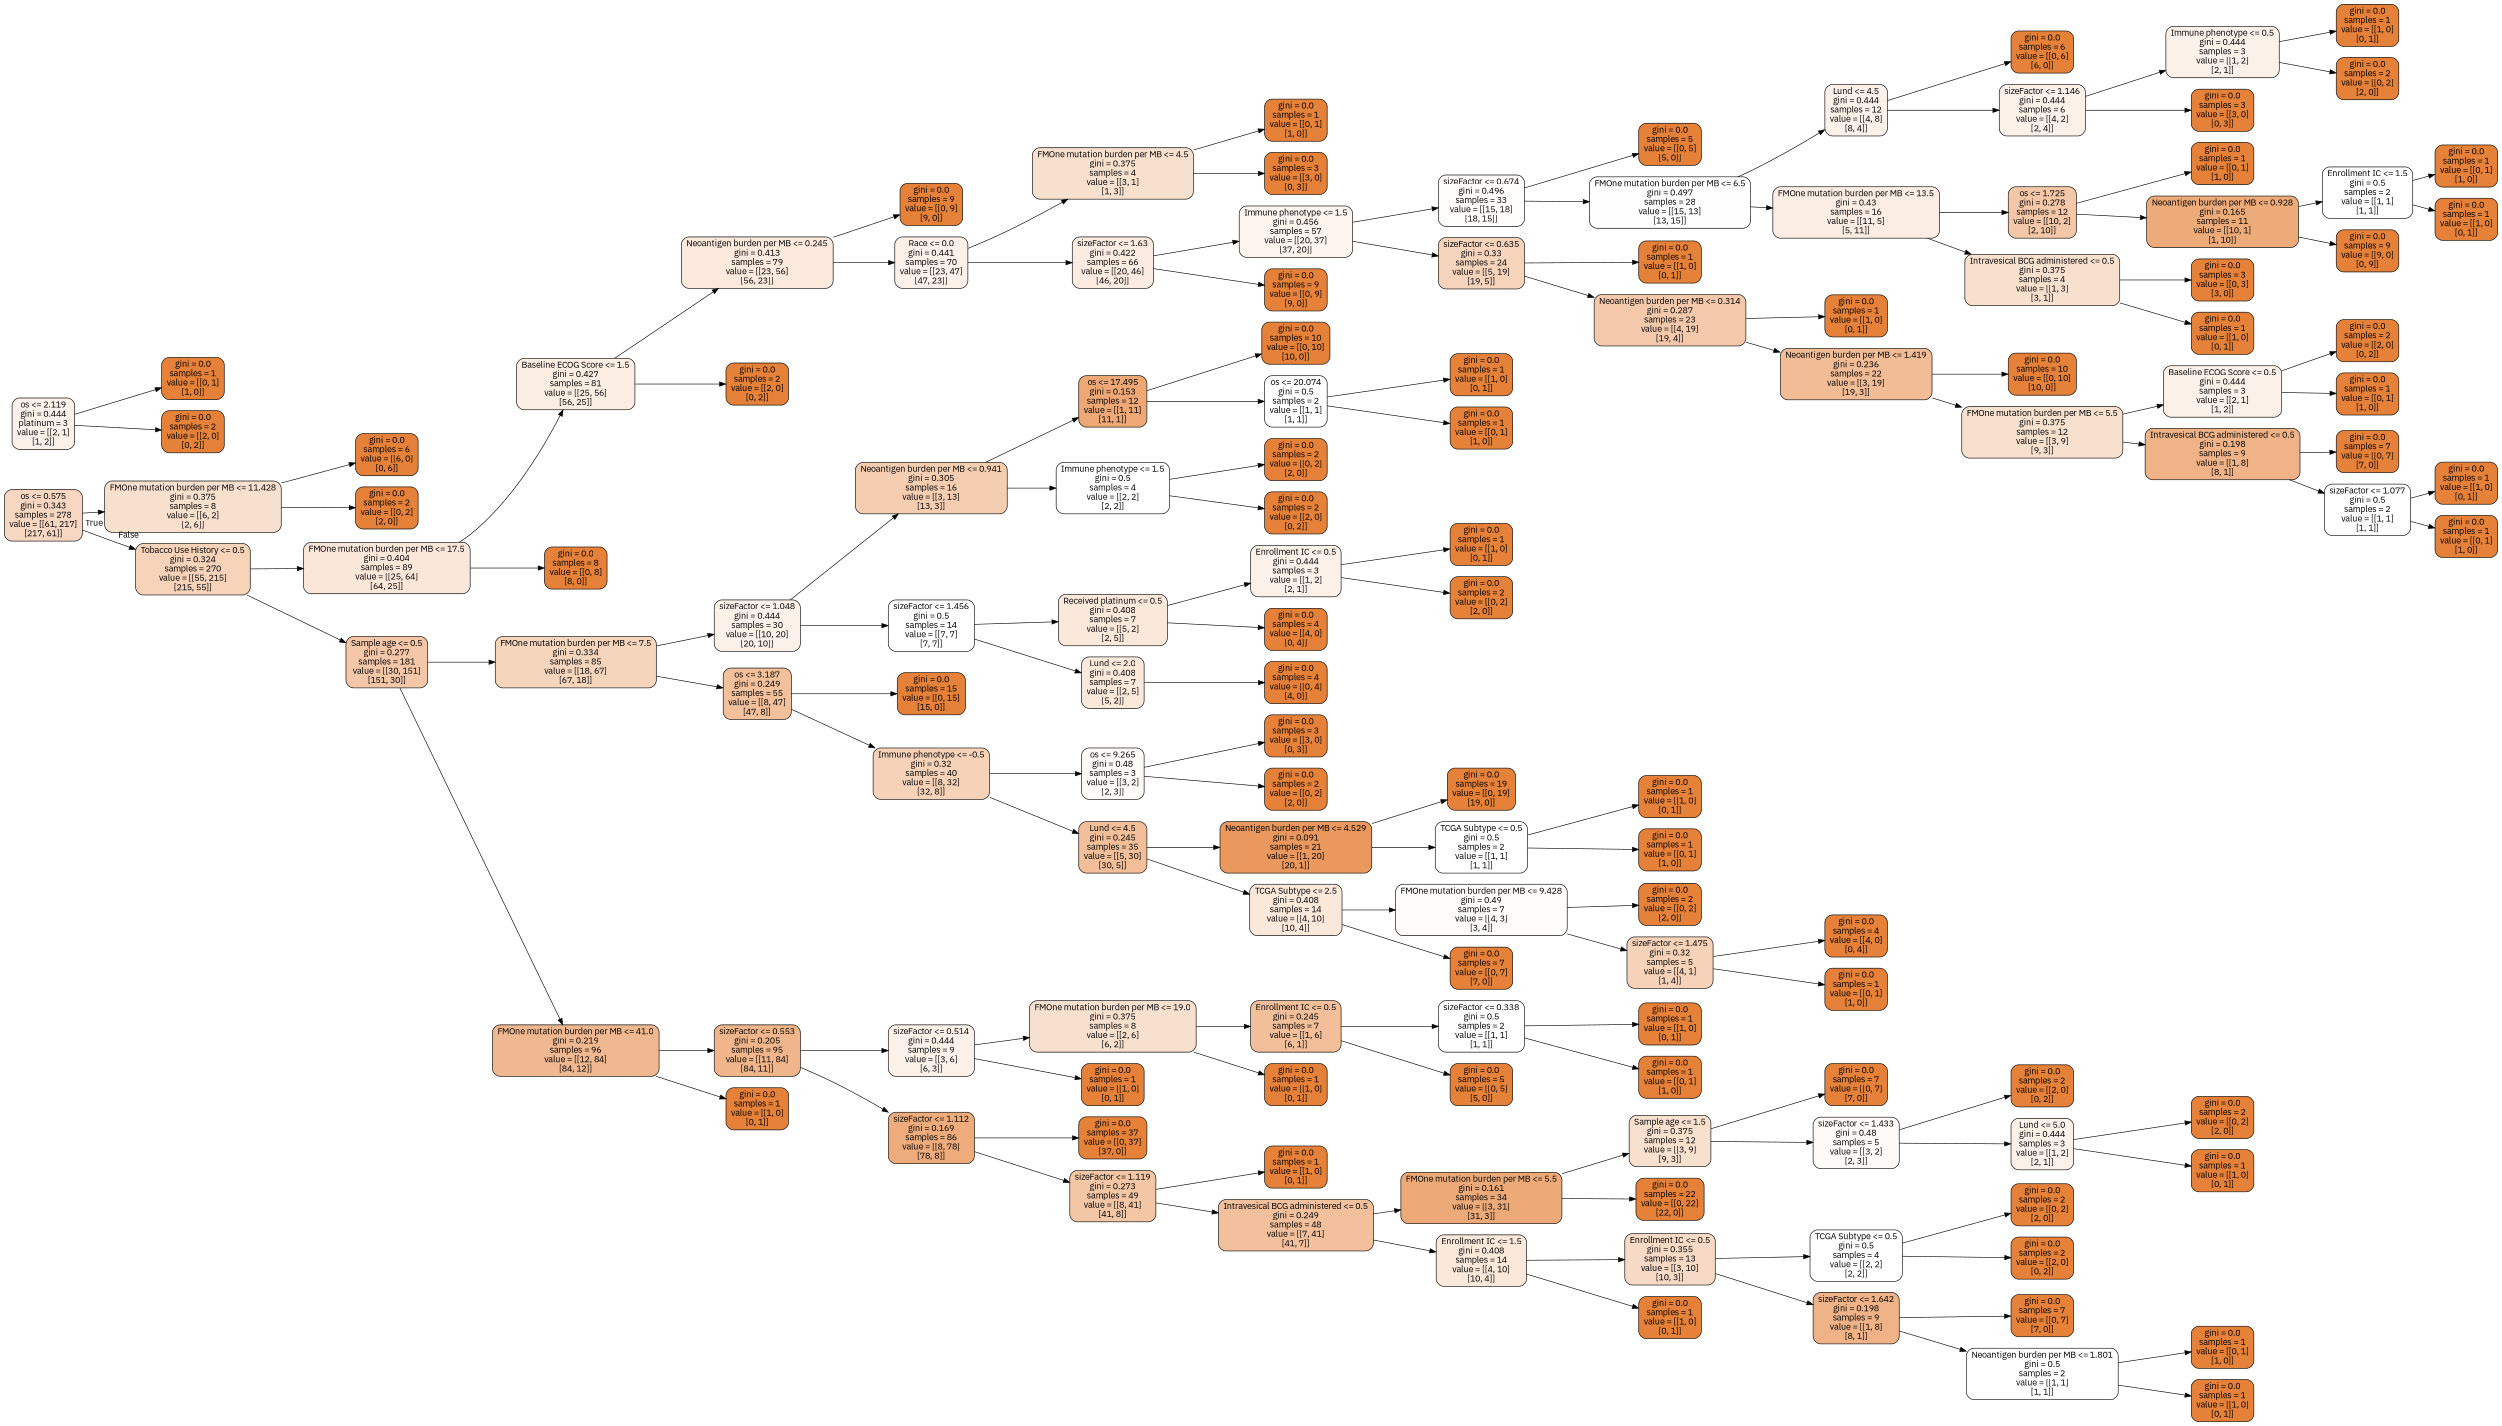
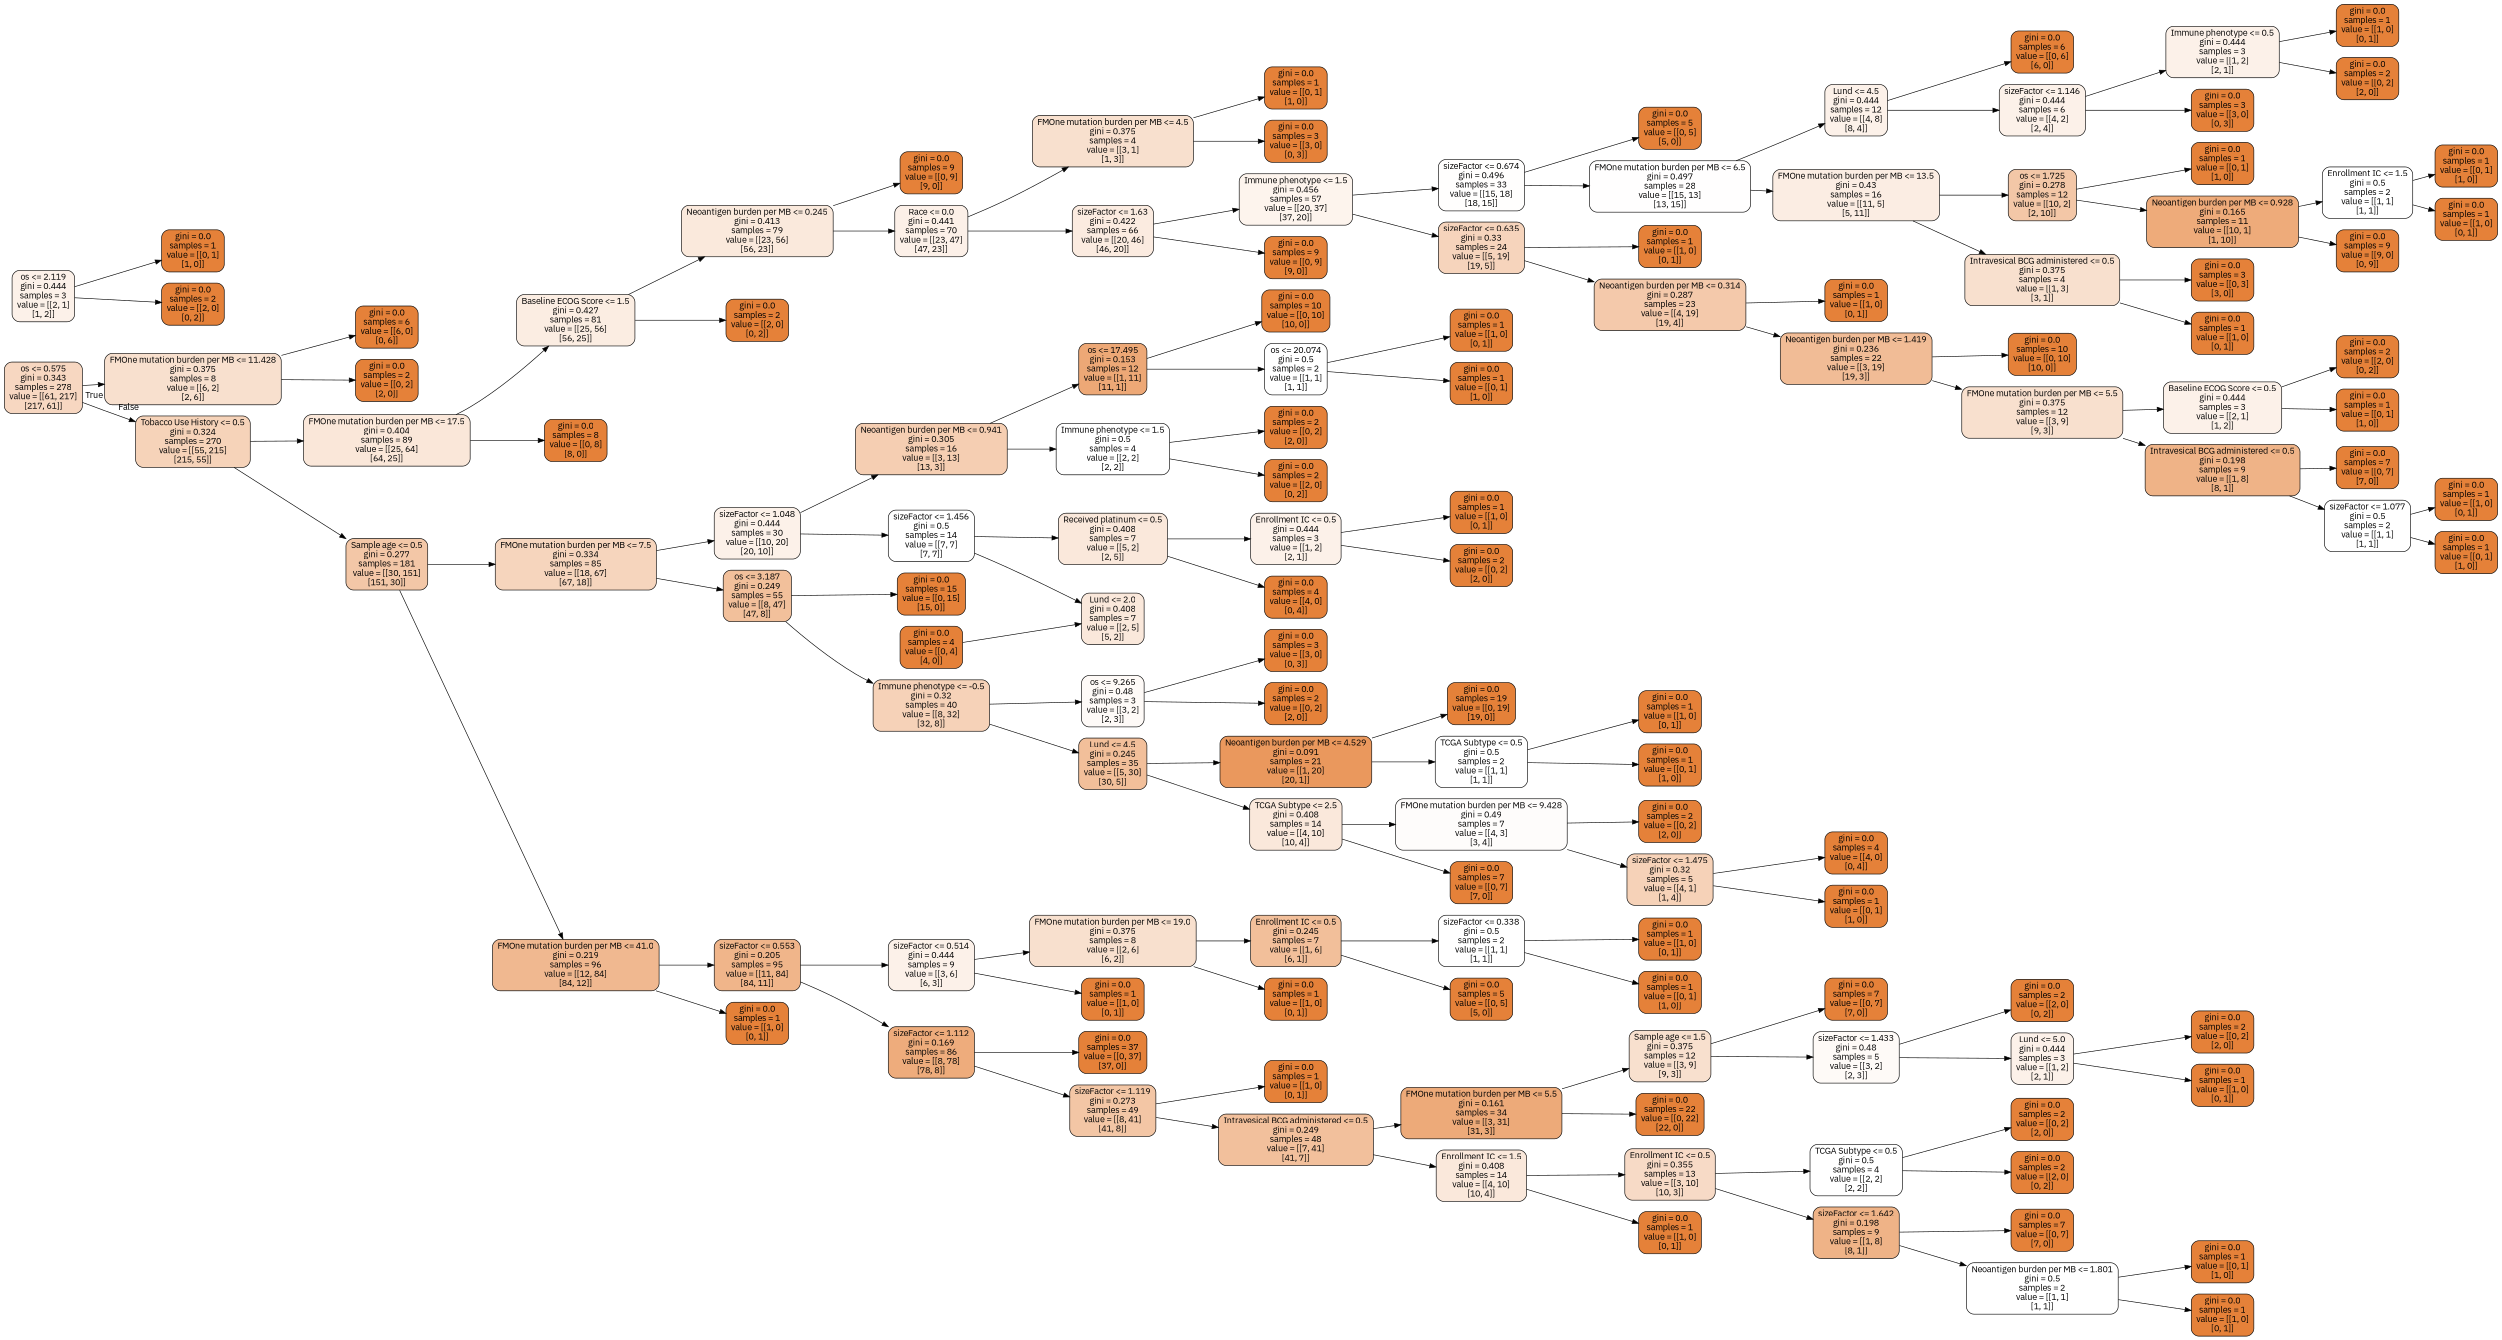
(43, 424) -> (43, 296)
(1201, 683) -> (1019, 634)
